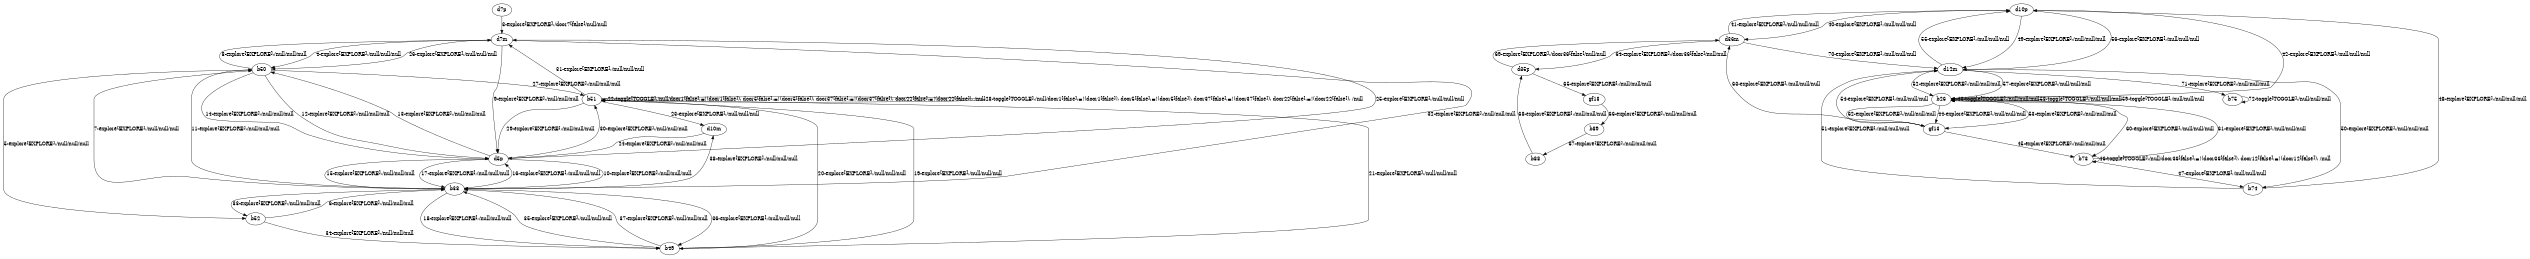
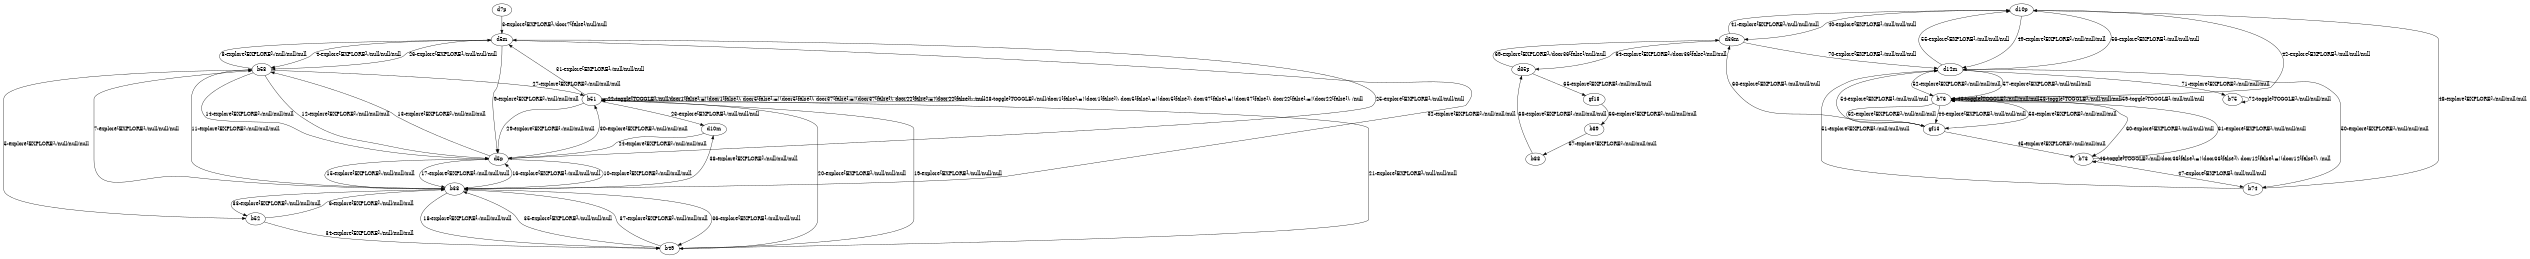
(502, 40) -> (502, 40)
(262, 70) -> (262, 70)
(1941, 99) -> (1941, 99)
